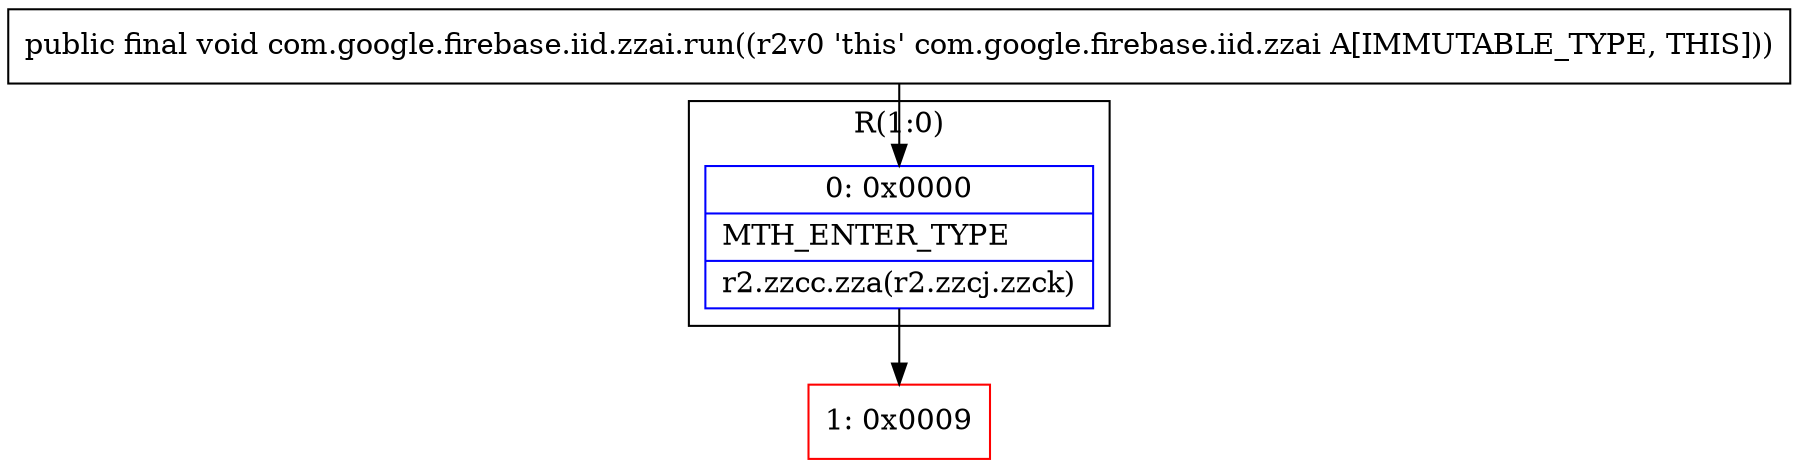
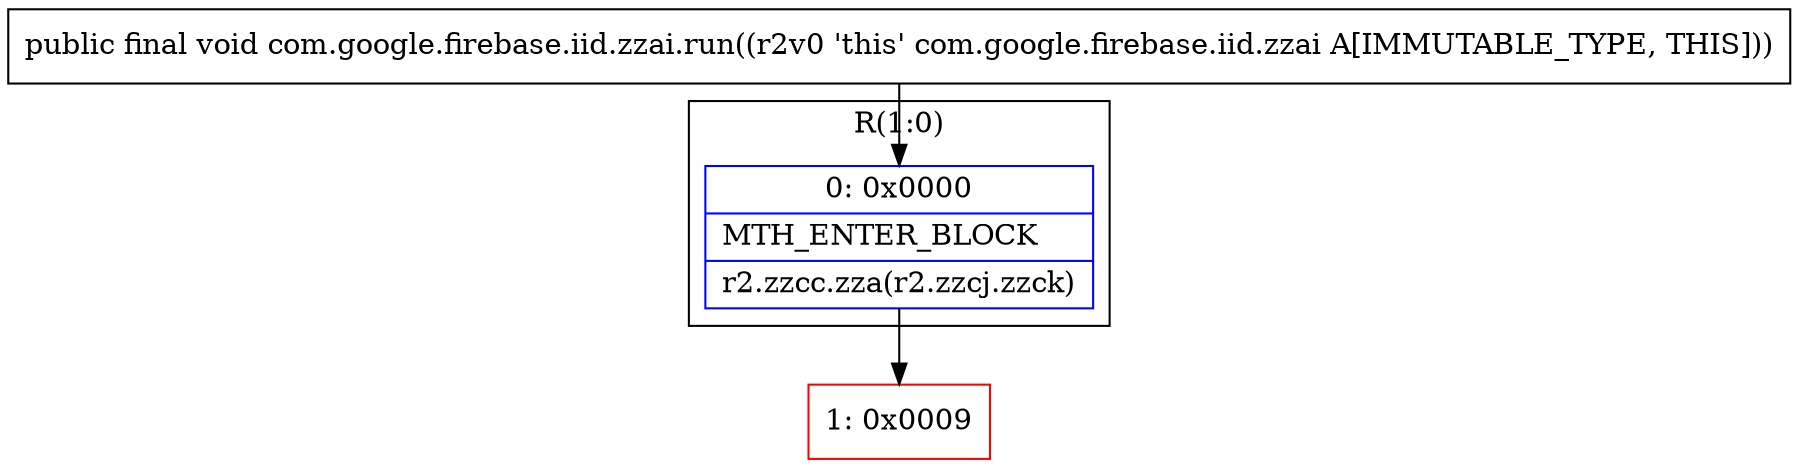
(866, 236) -> (881, 236)
